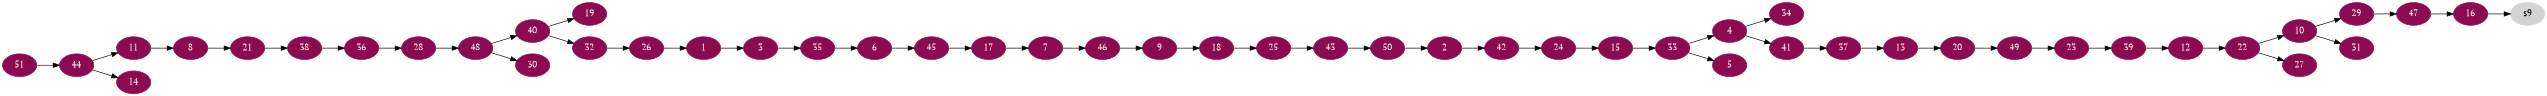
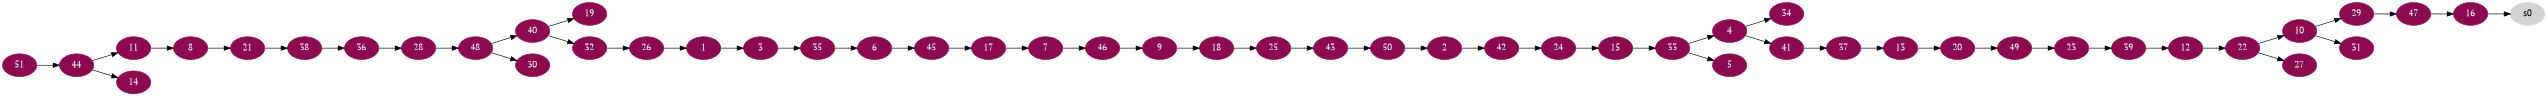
(2528, 14) -> (2528, 14)
